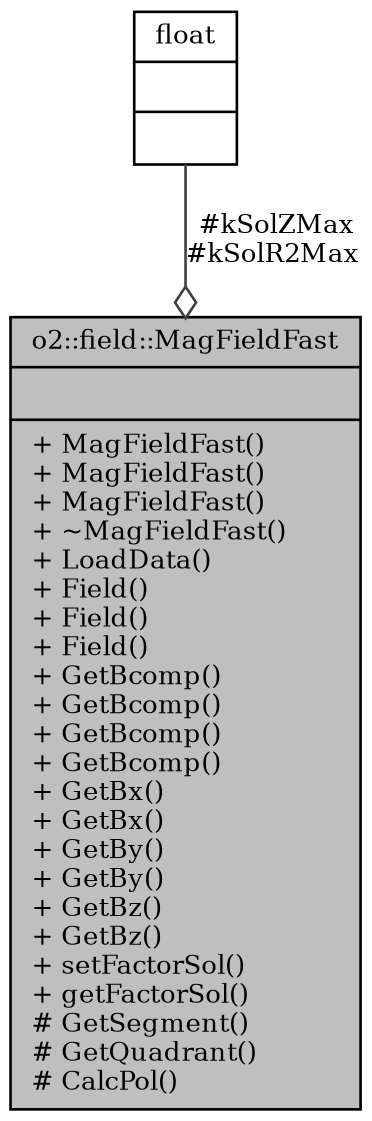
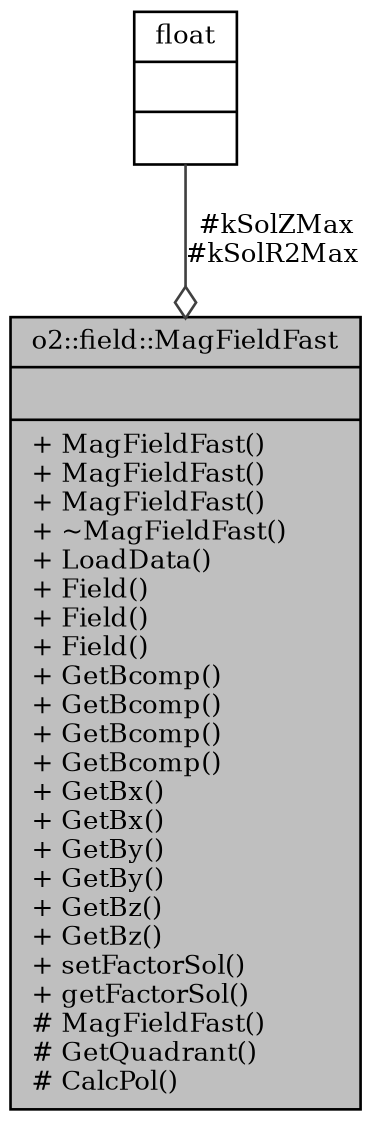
(141, 1024) -> (149, 1024)
